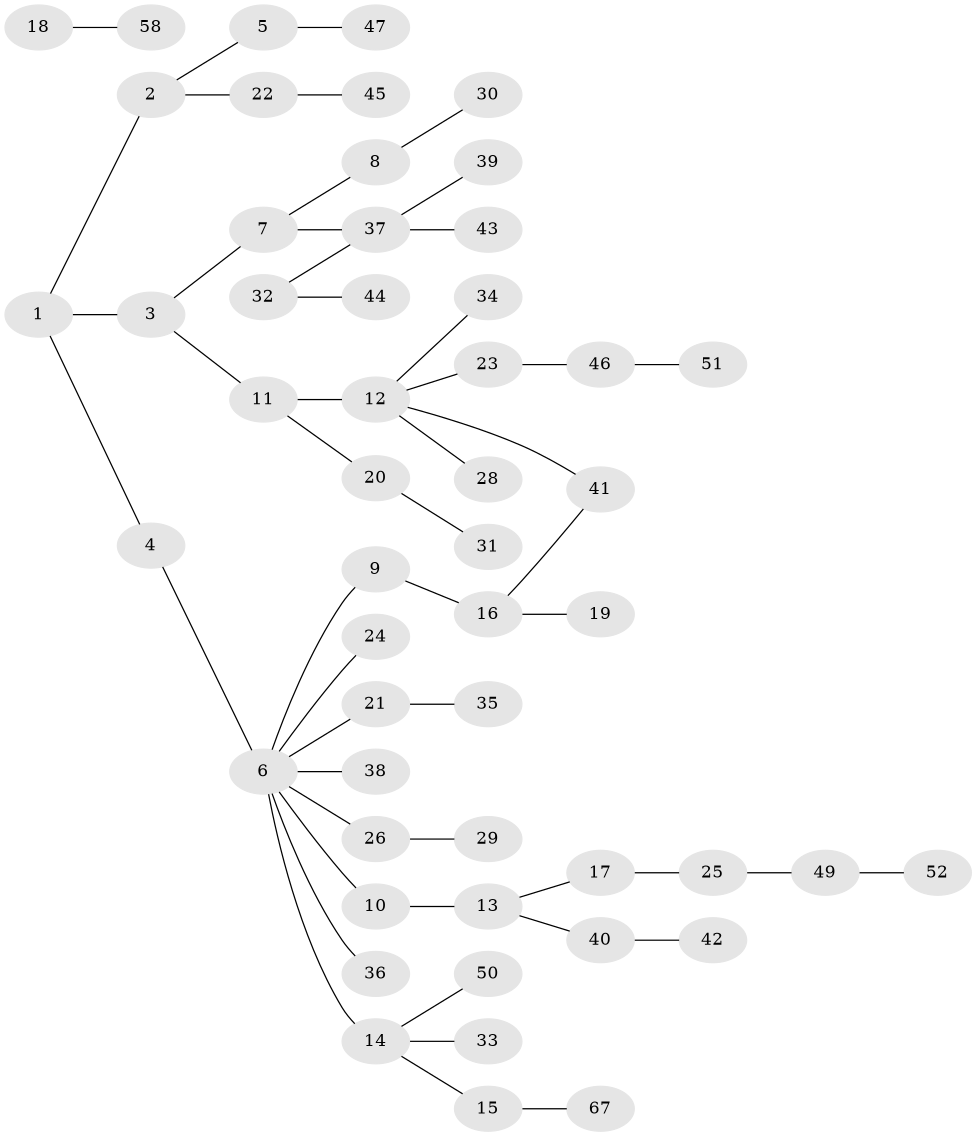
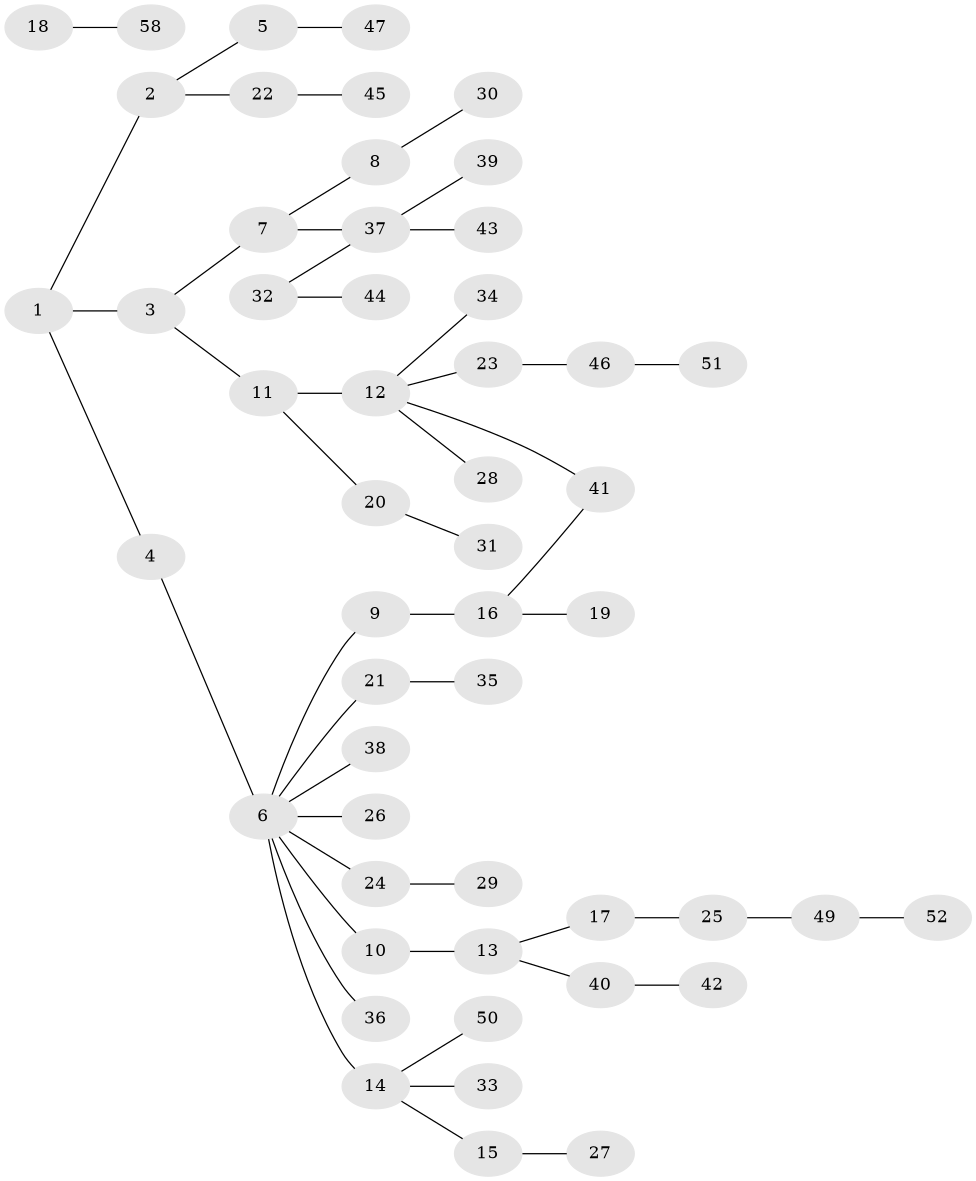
(432, 839) -> (432, 884)
(601, 1109) -> (601, 1154)
